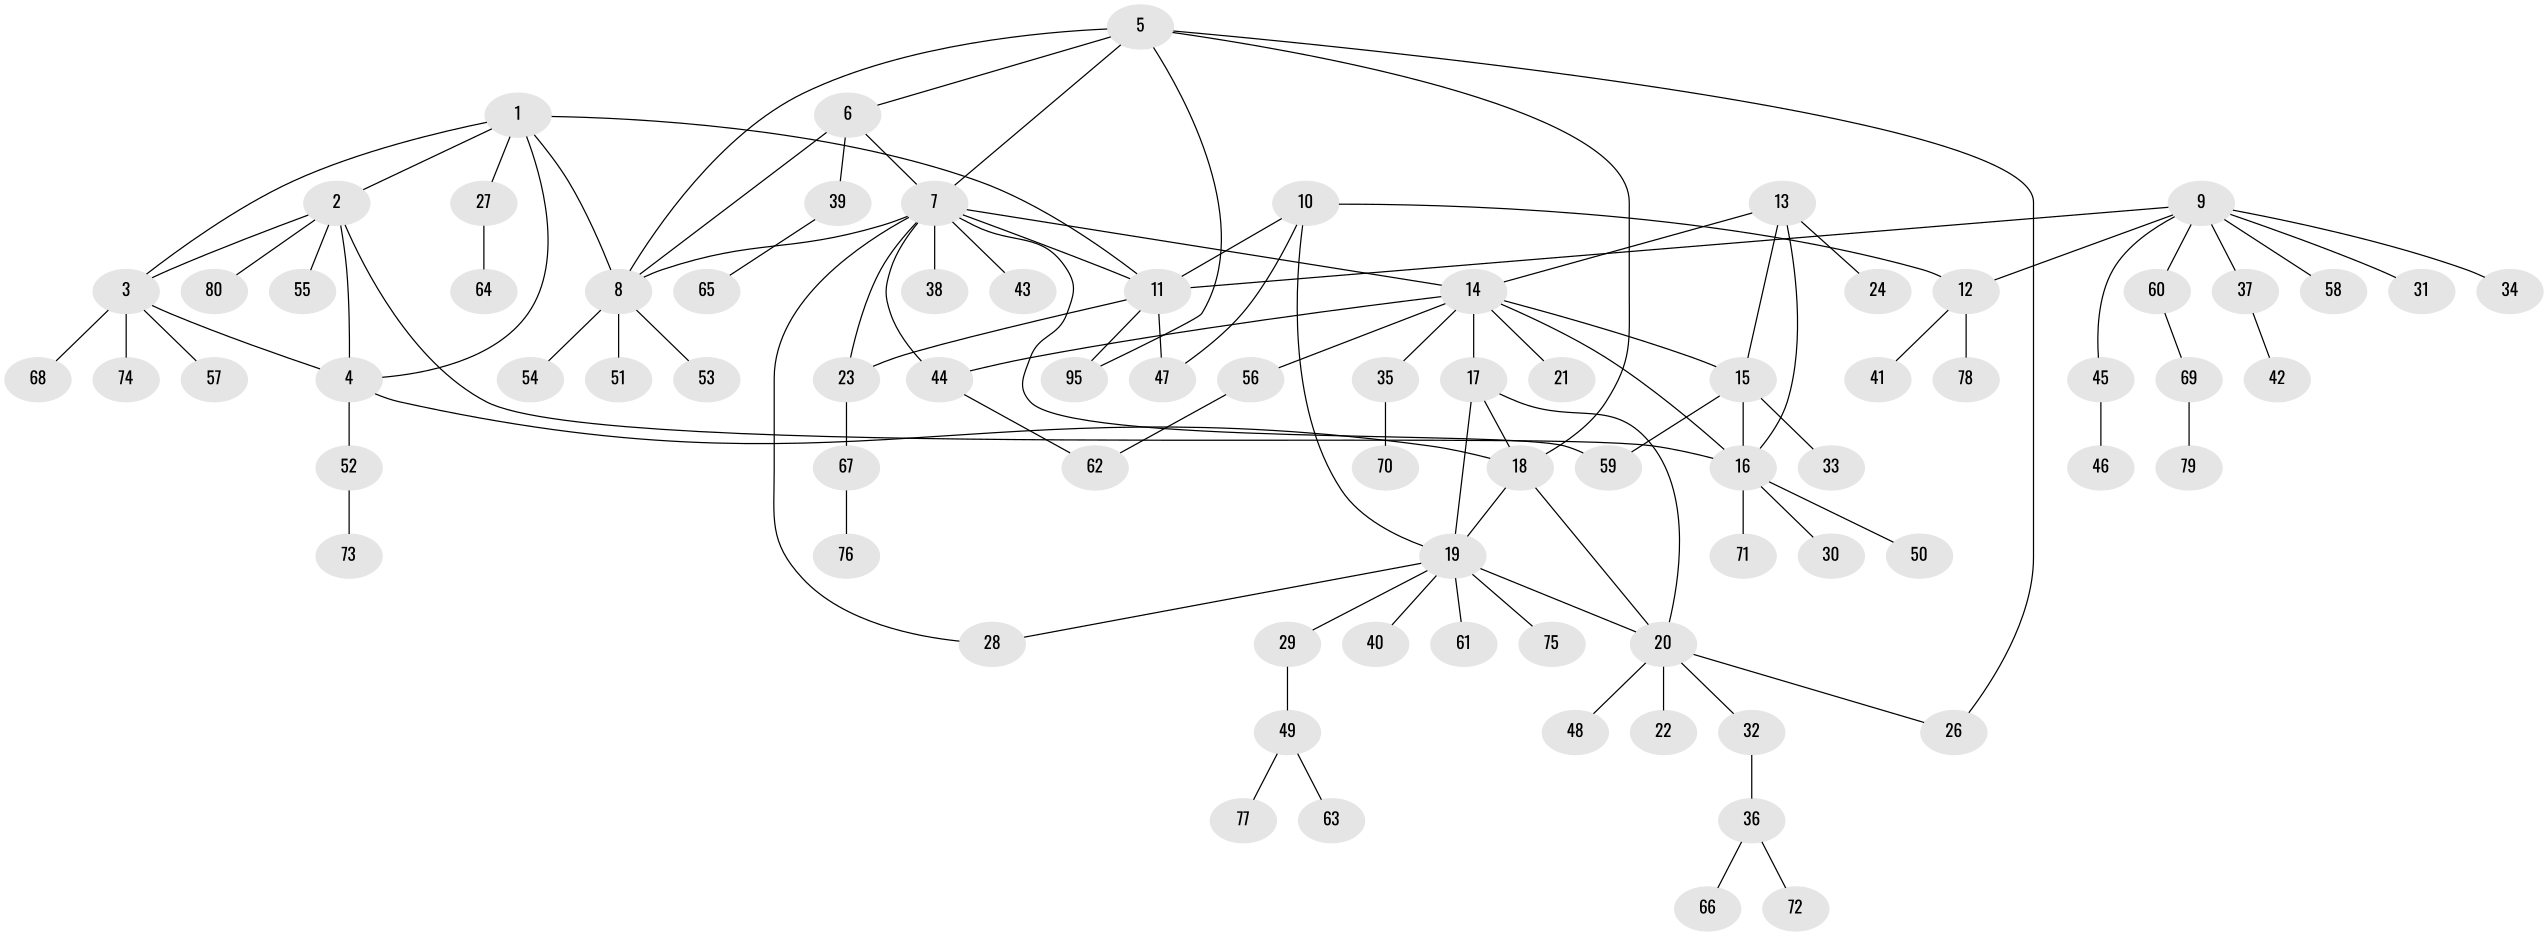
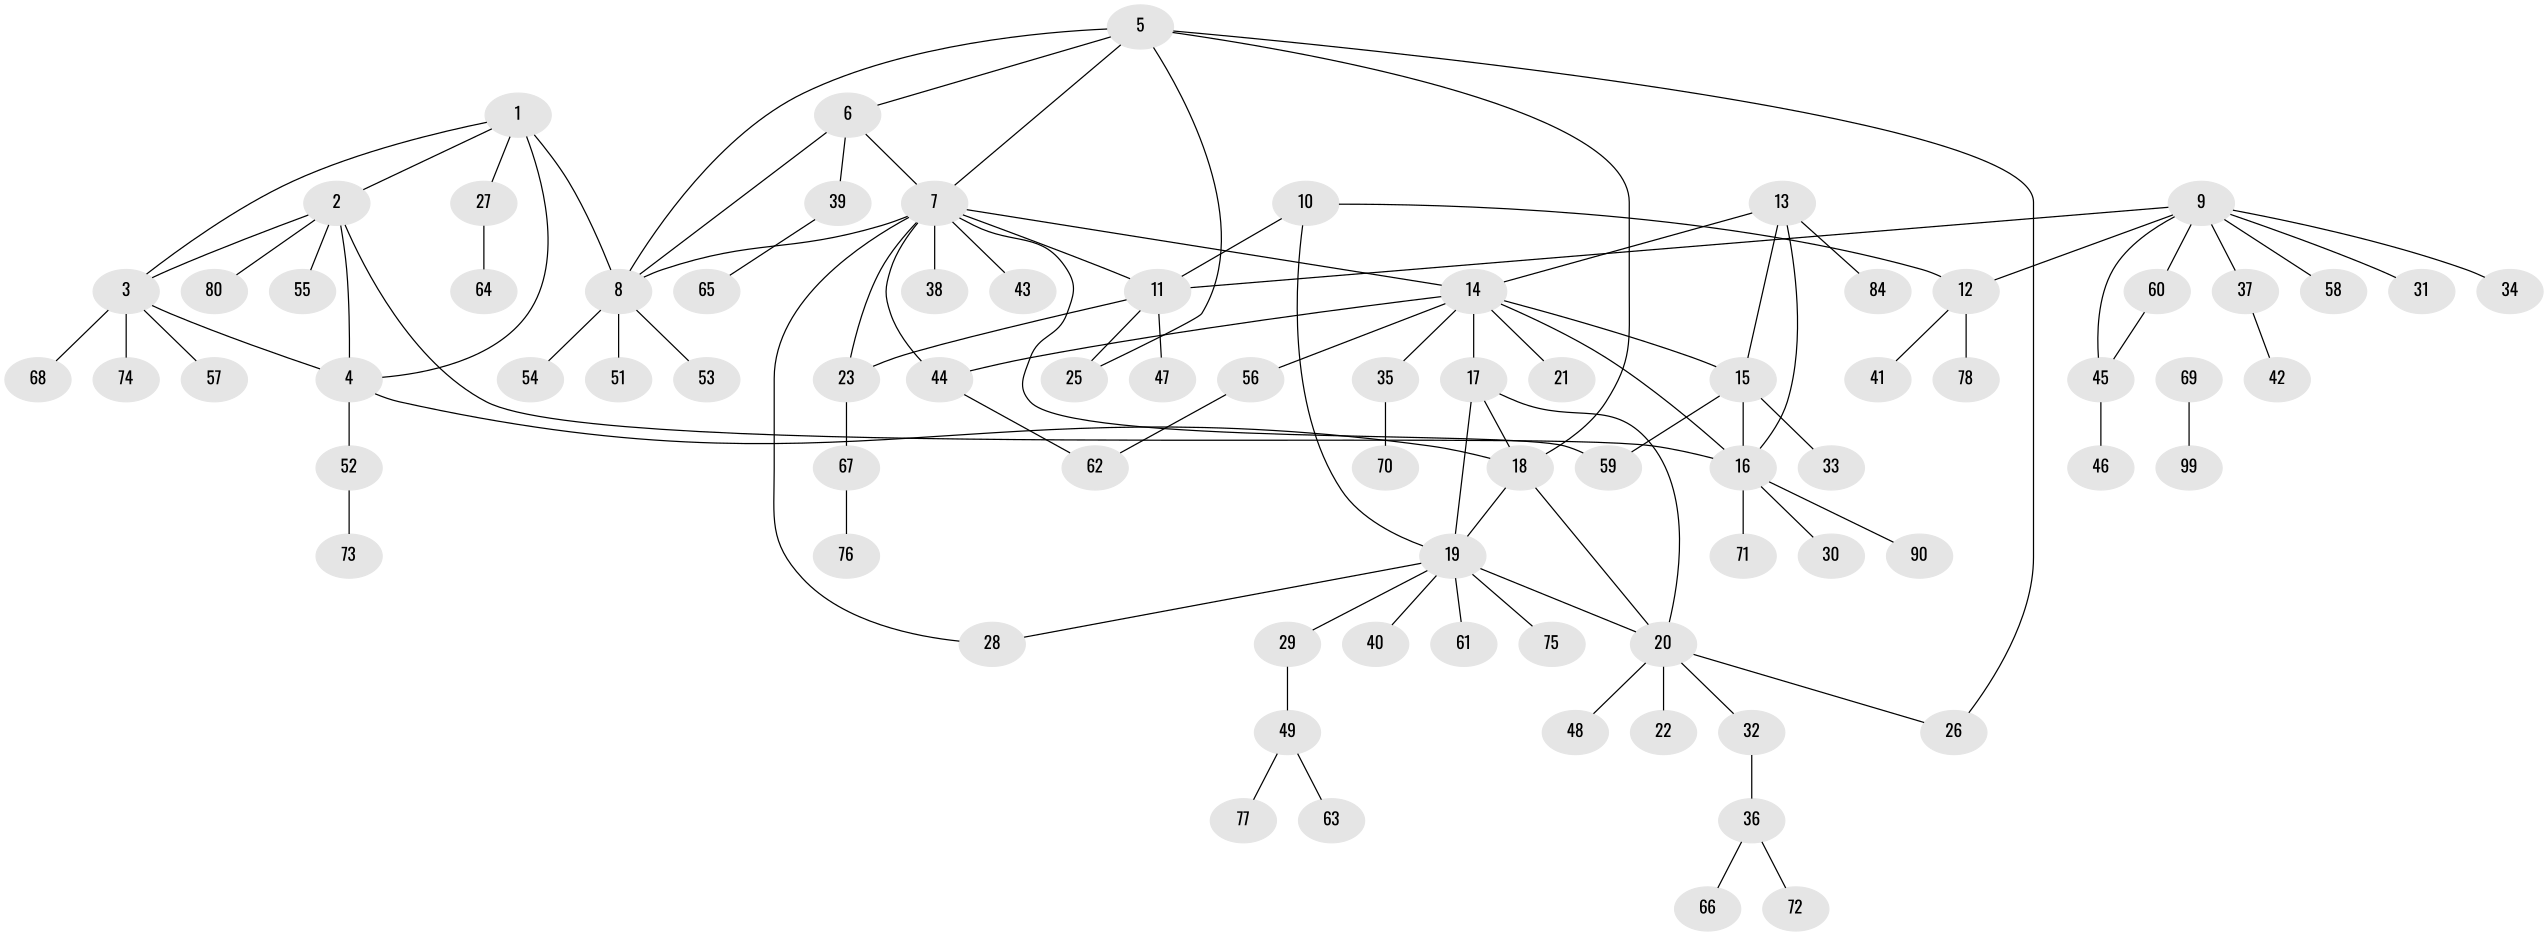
(858, 148) -> none
(1878, 292) -> (1878, 292)
(1251, 302) -> none
(2173, 335) -> (2129, 336)
(1074, 380) -> (1074, 380)
(2189, 468) -> (2189, 468)
(1920, 556) -> (1920, 556)
